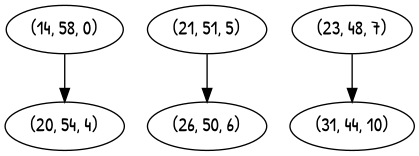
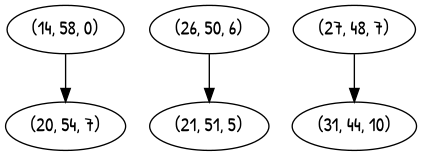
(352, 30) -> (354, 30)
(207, 71) -> (209, 71)
(65, 126) -> (66, 126)
